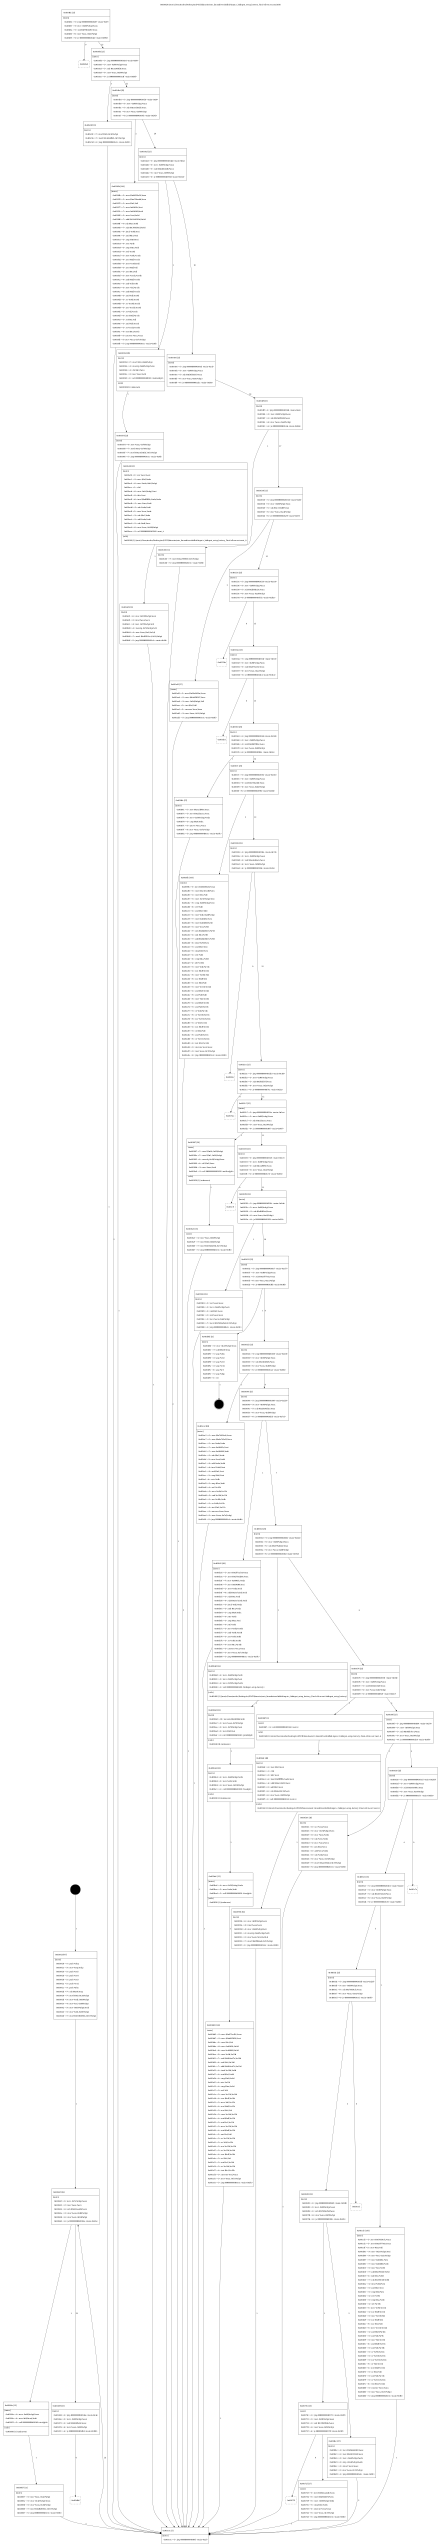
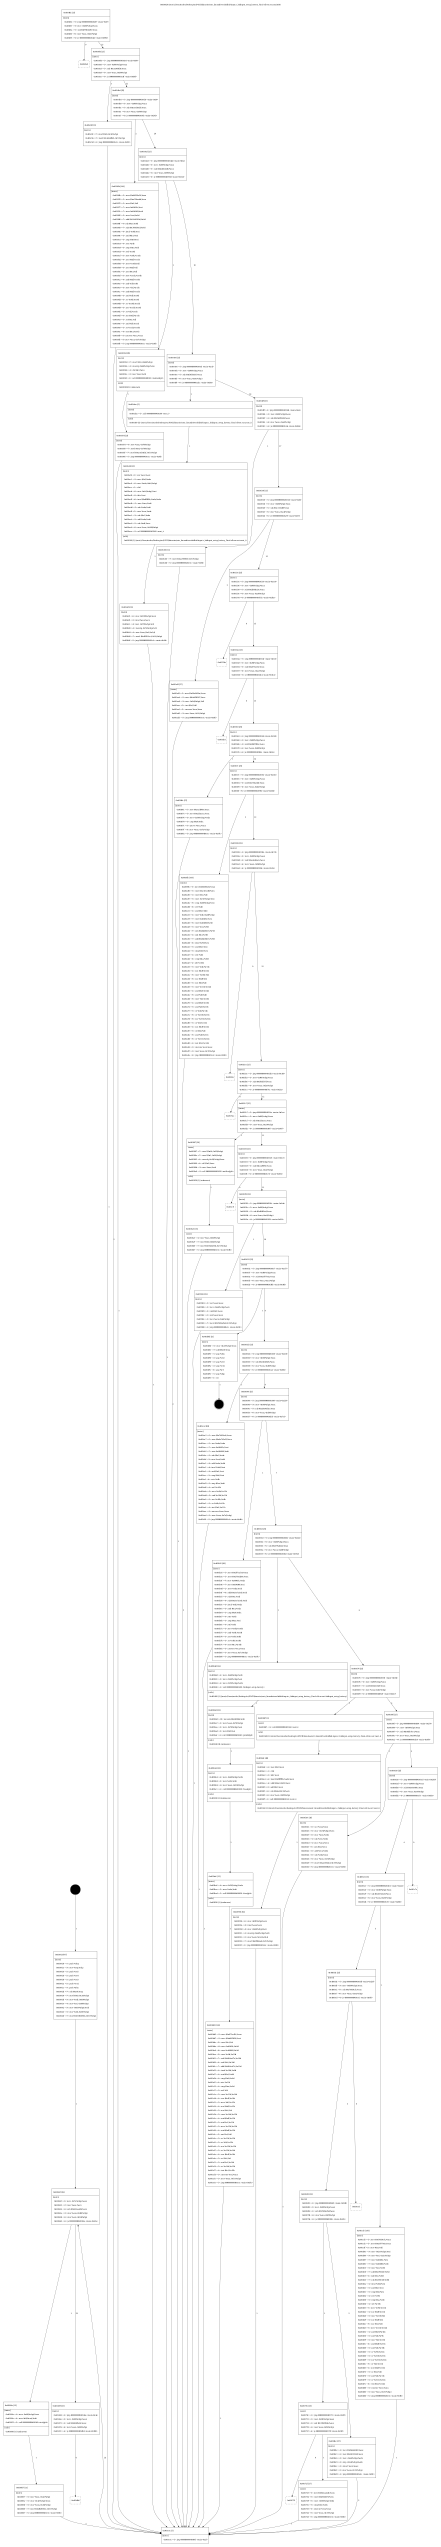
none -> (190, 414)
